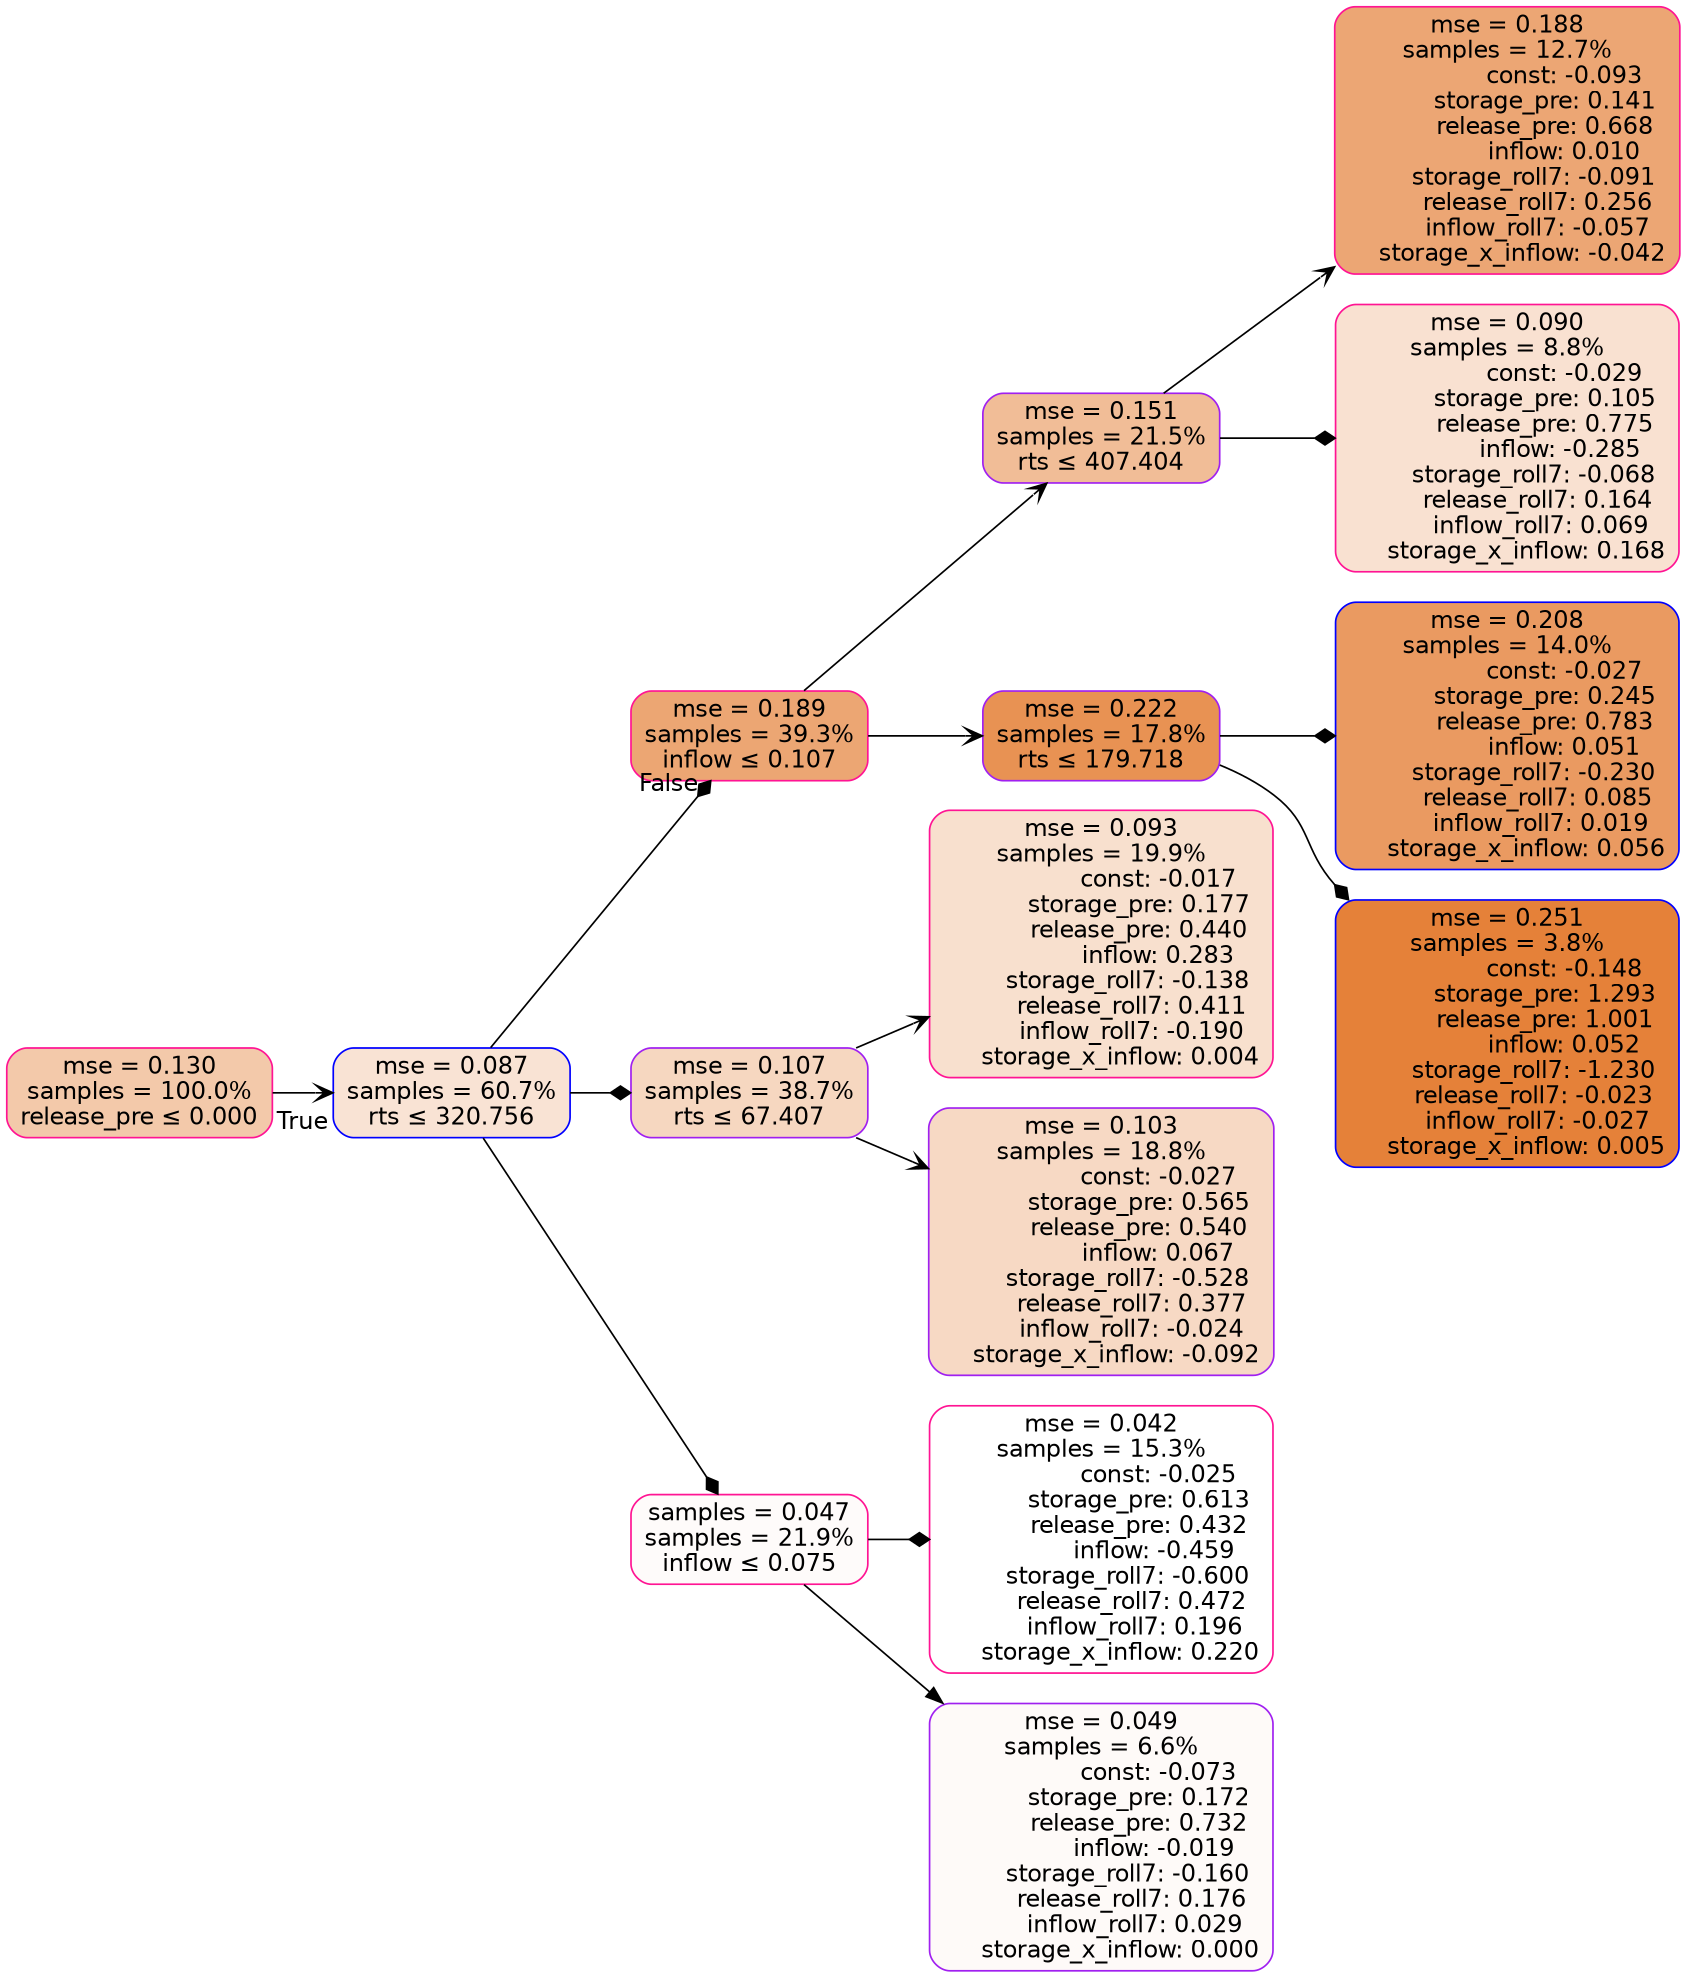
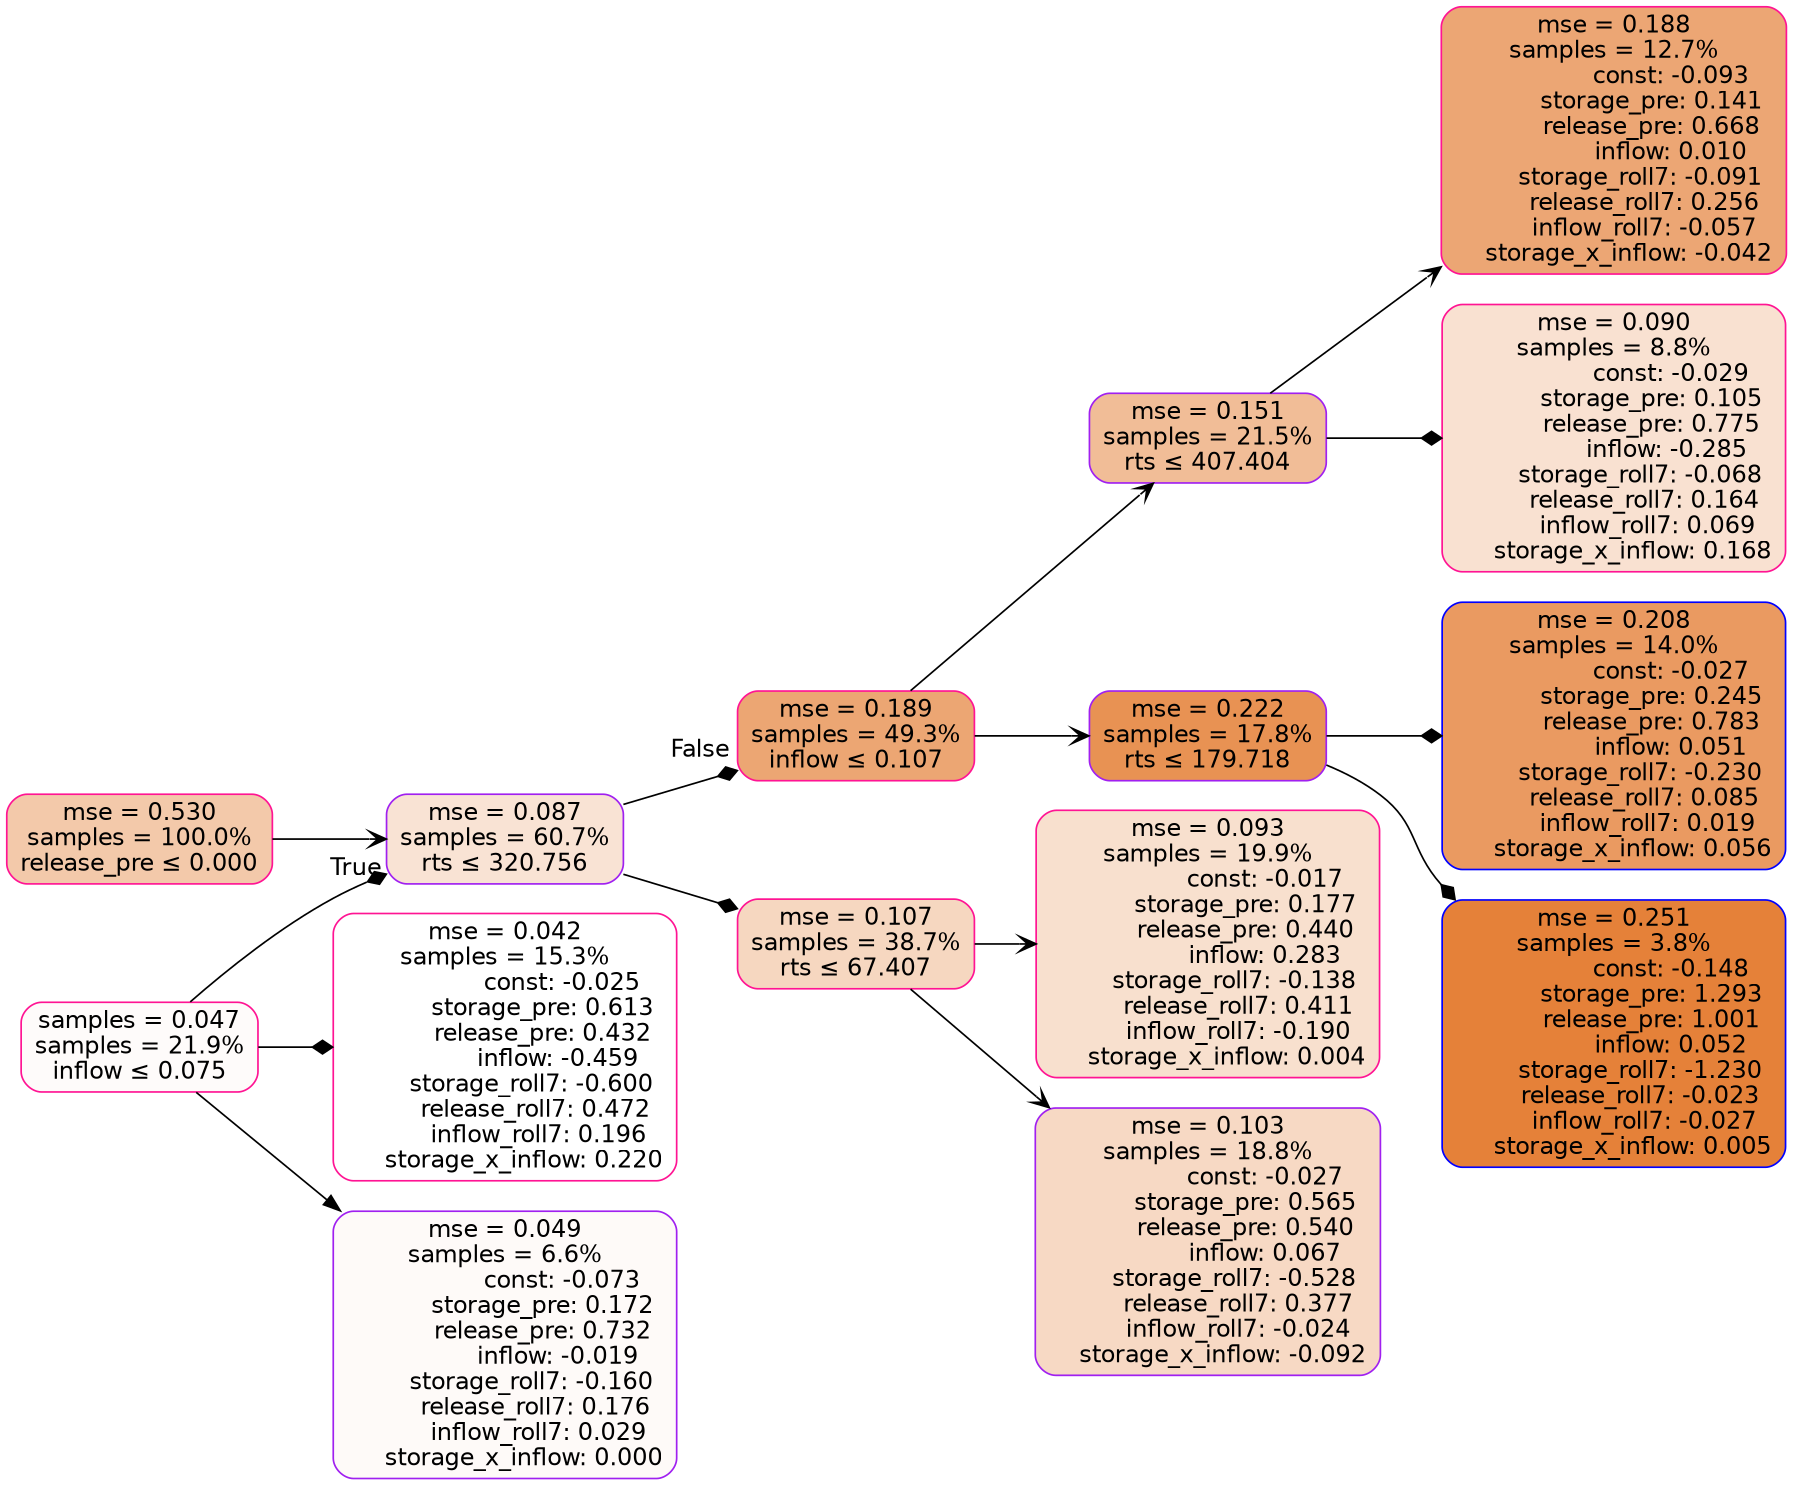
(749, 736) -> (856, 736)
(140, 1093) -> (140, 839)
(452, 1093) -> (505, 839)
(749, 1093) -> (856, 944)
(595, 1307) -> (274, 935)
